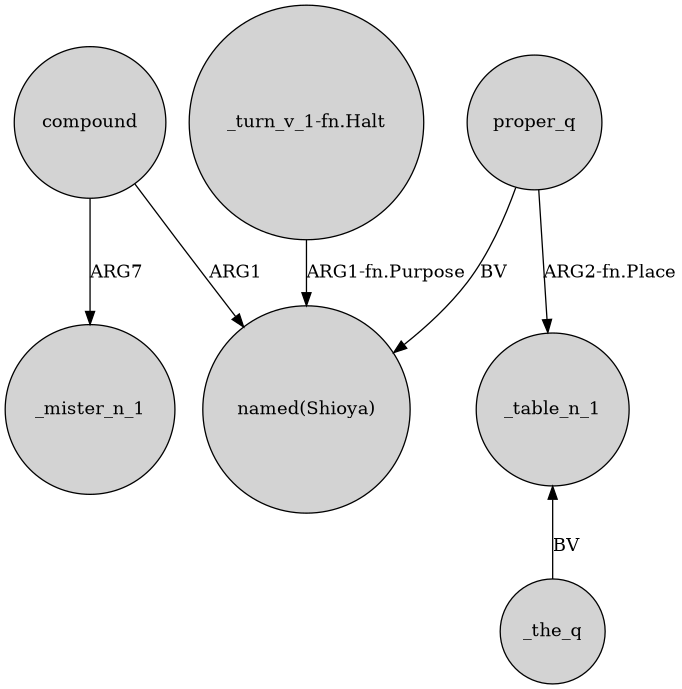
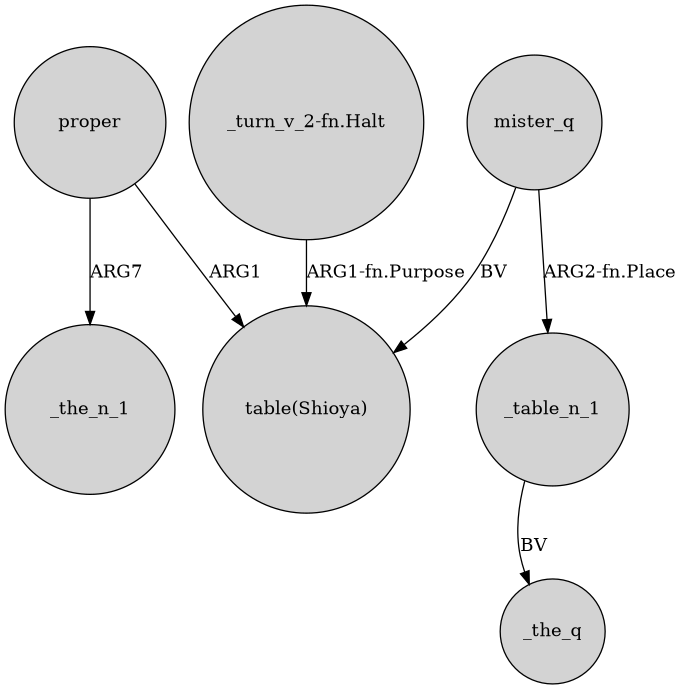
(90, 122) -> (90, 122)
(306, 122) -> (306, 122)
(535, 122) -> (535, 122)
(90, 409) -> (90, 409)
(306, 409) -> (306, 409)
(553, 539) -> (518, 527)
